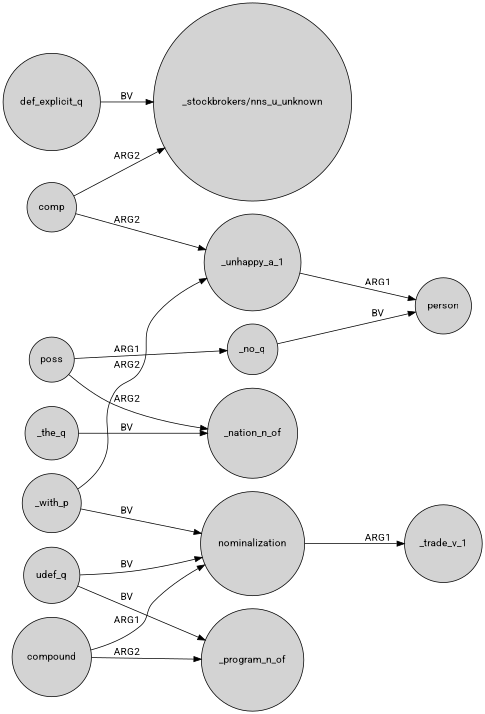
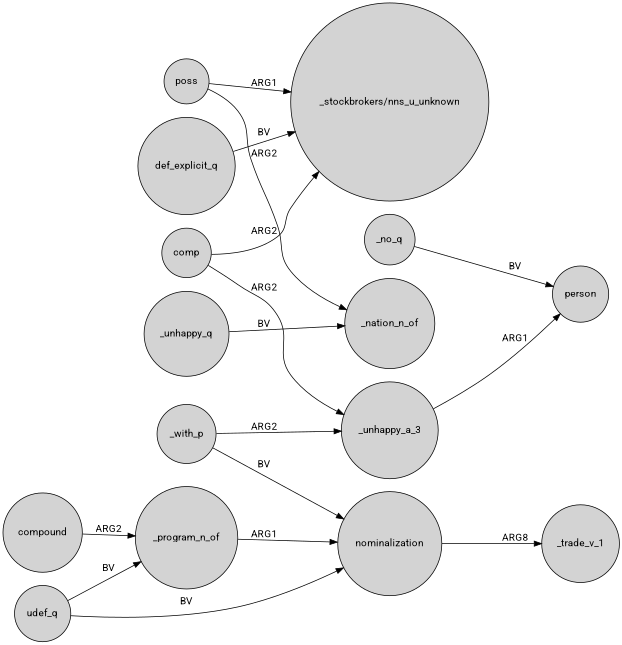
(253, 262) -> (390, 430)
(151, 355) -> (246, 87)
(52, 433) -> (187, 334)
(378, 538) -> (515, 538)
(148, 611) -> (284, 541)
